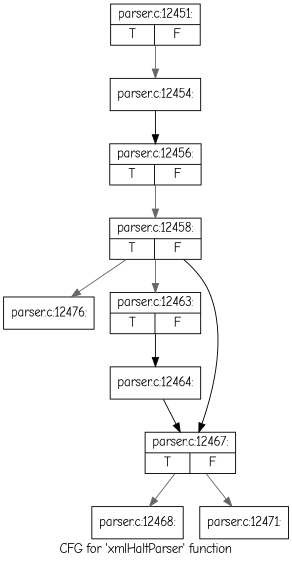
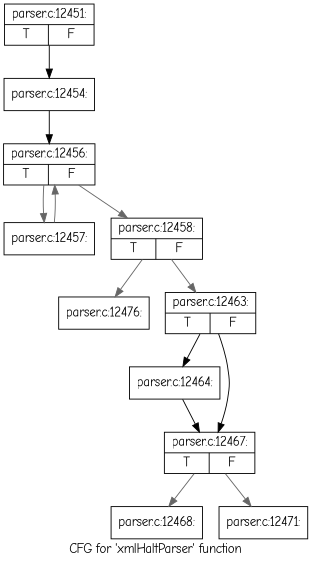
(155, 57) -> (49, 57)
none -> (49, 239)
(218, 337) -> (229, 378)
